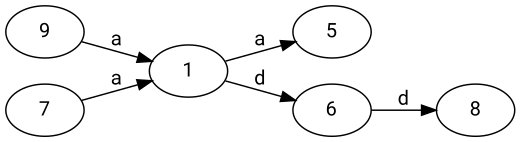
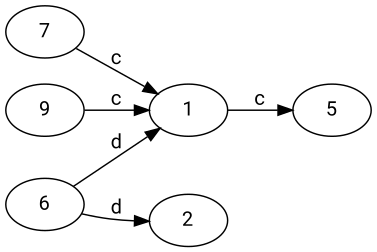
(117, 40) -> (117, 99)
(260, 40) -> (260, 99)
(117, 79) -> (117, 59)
(253, 89) -> (111, 161)
(476, 110) -> (189, 220)
